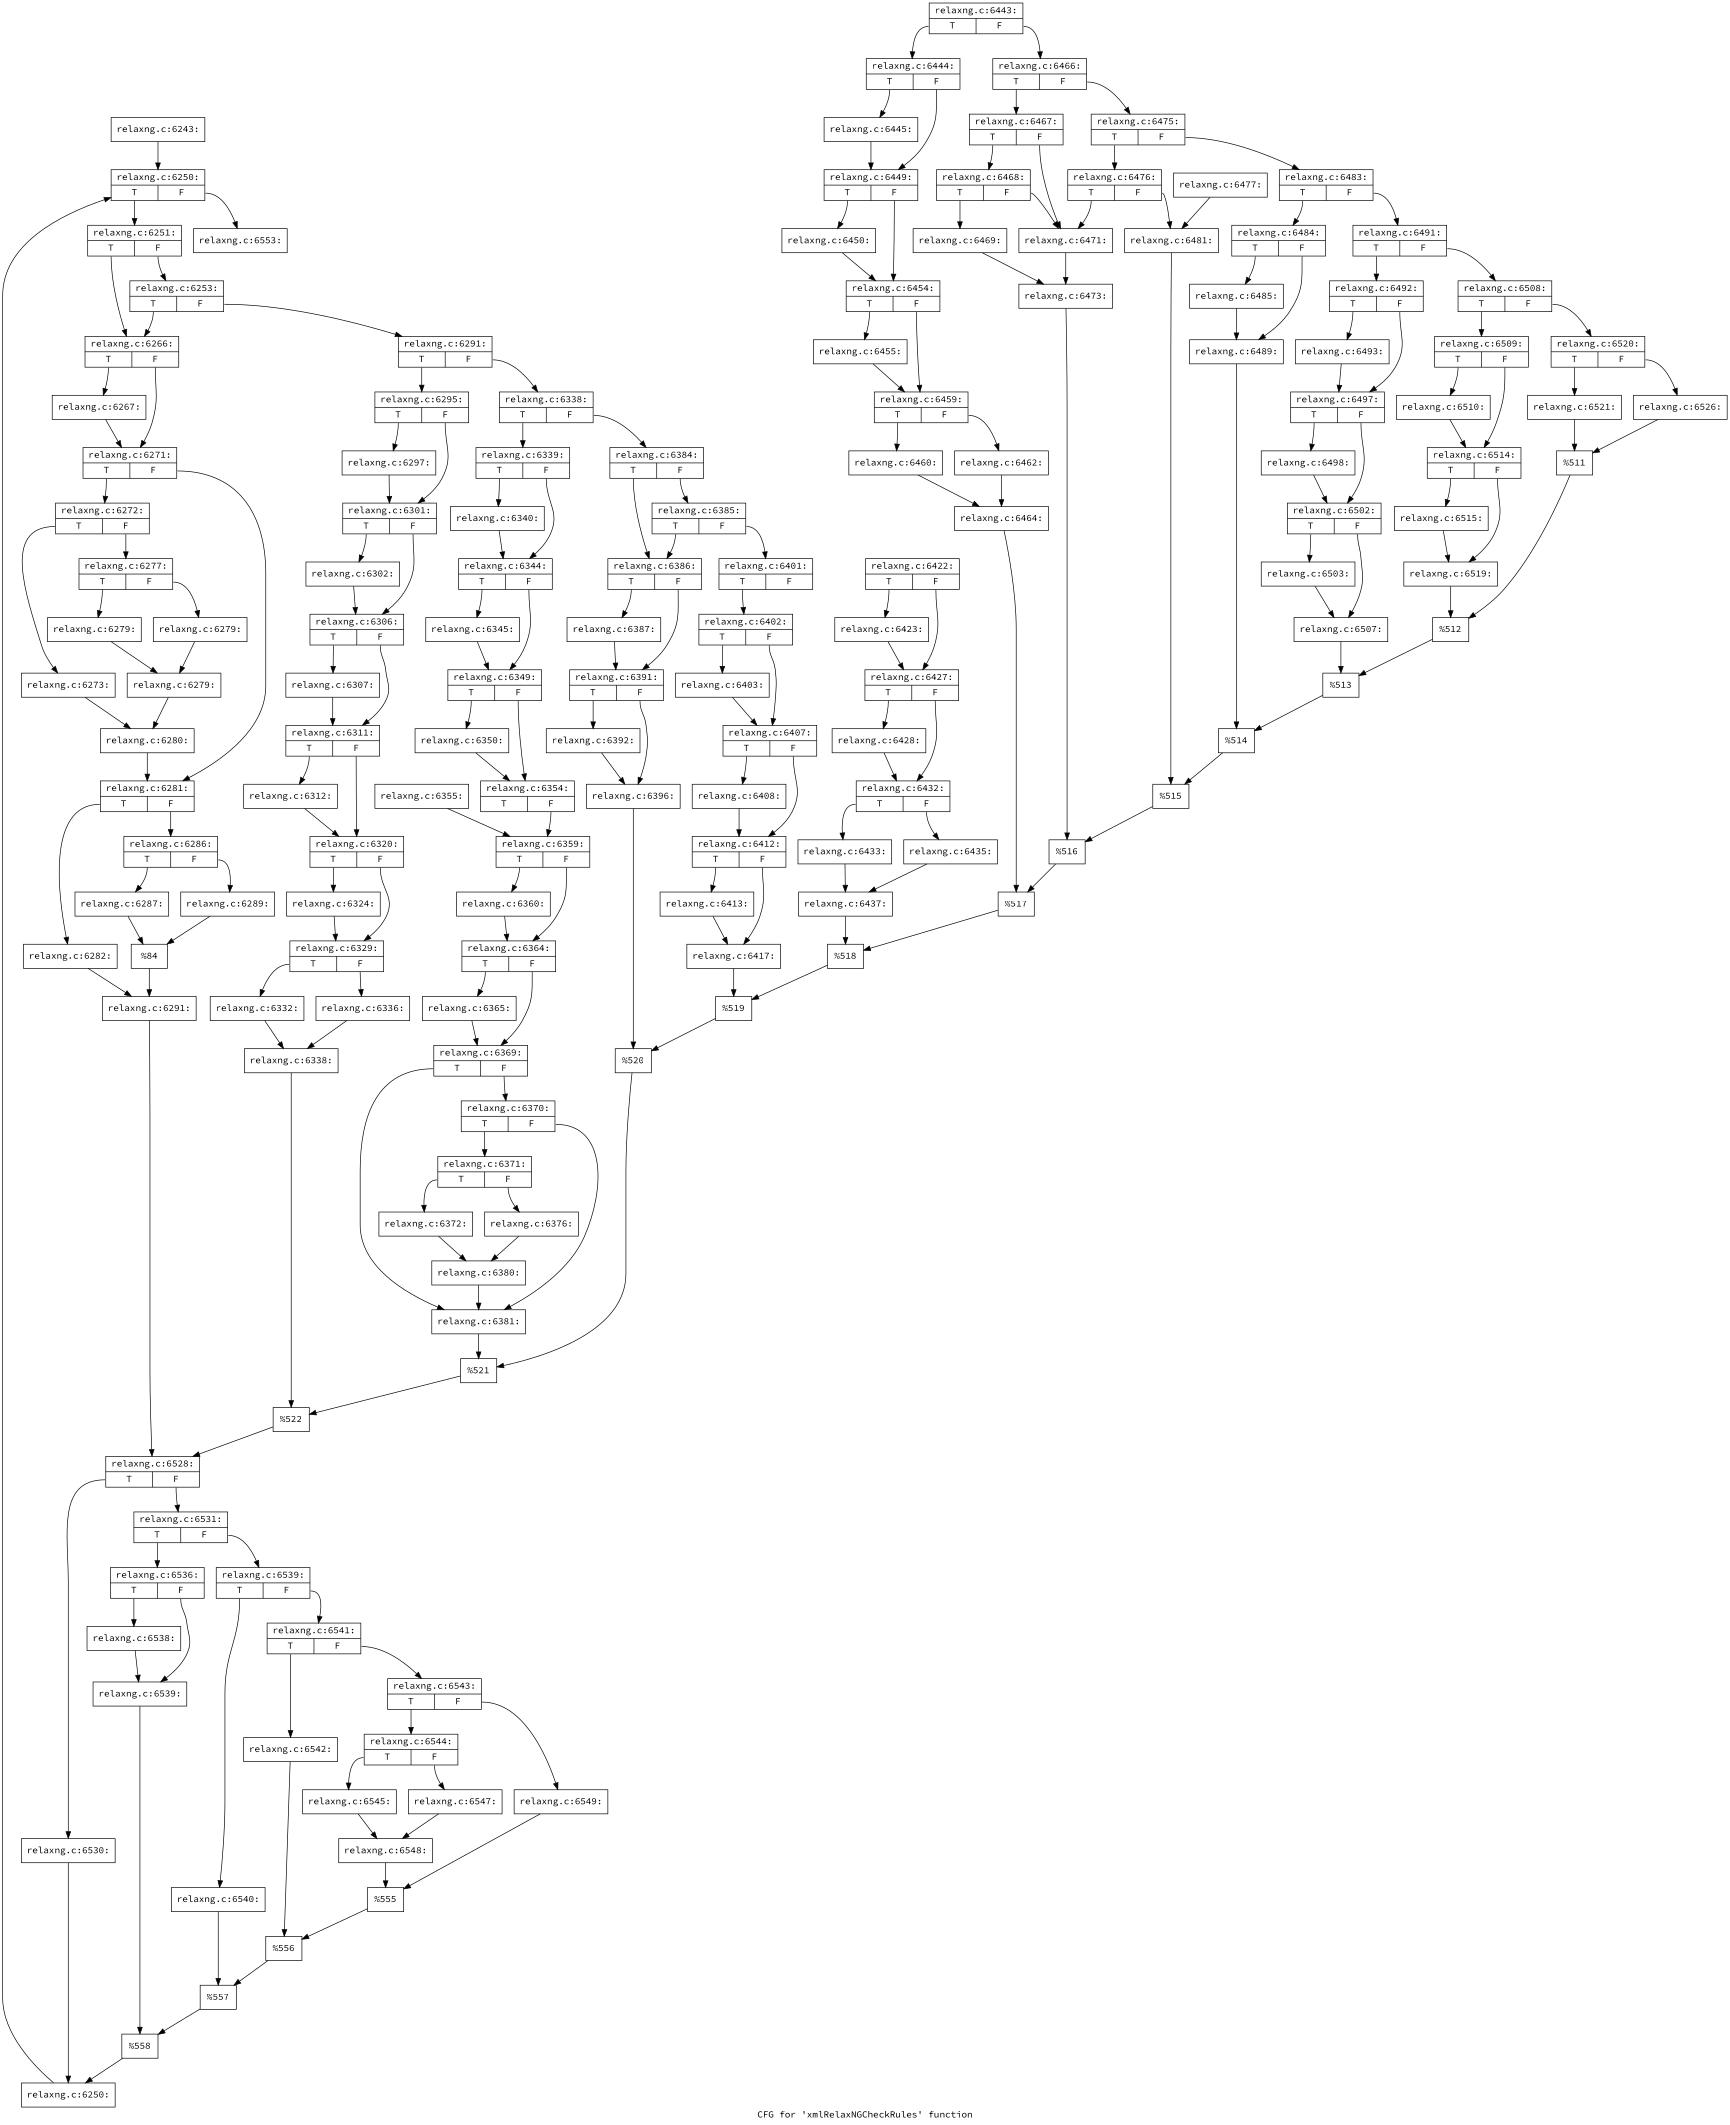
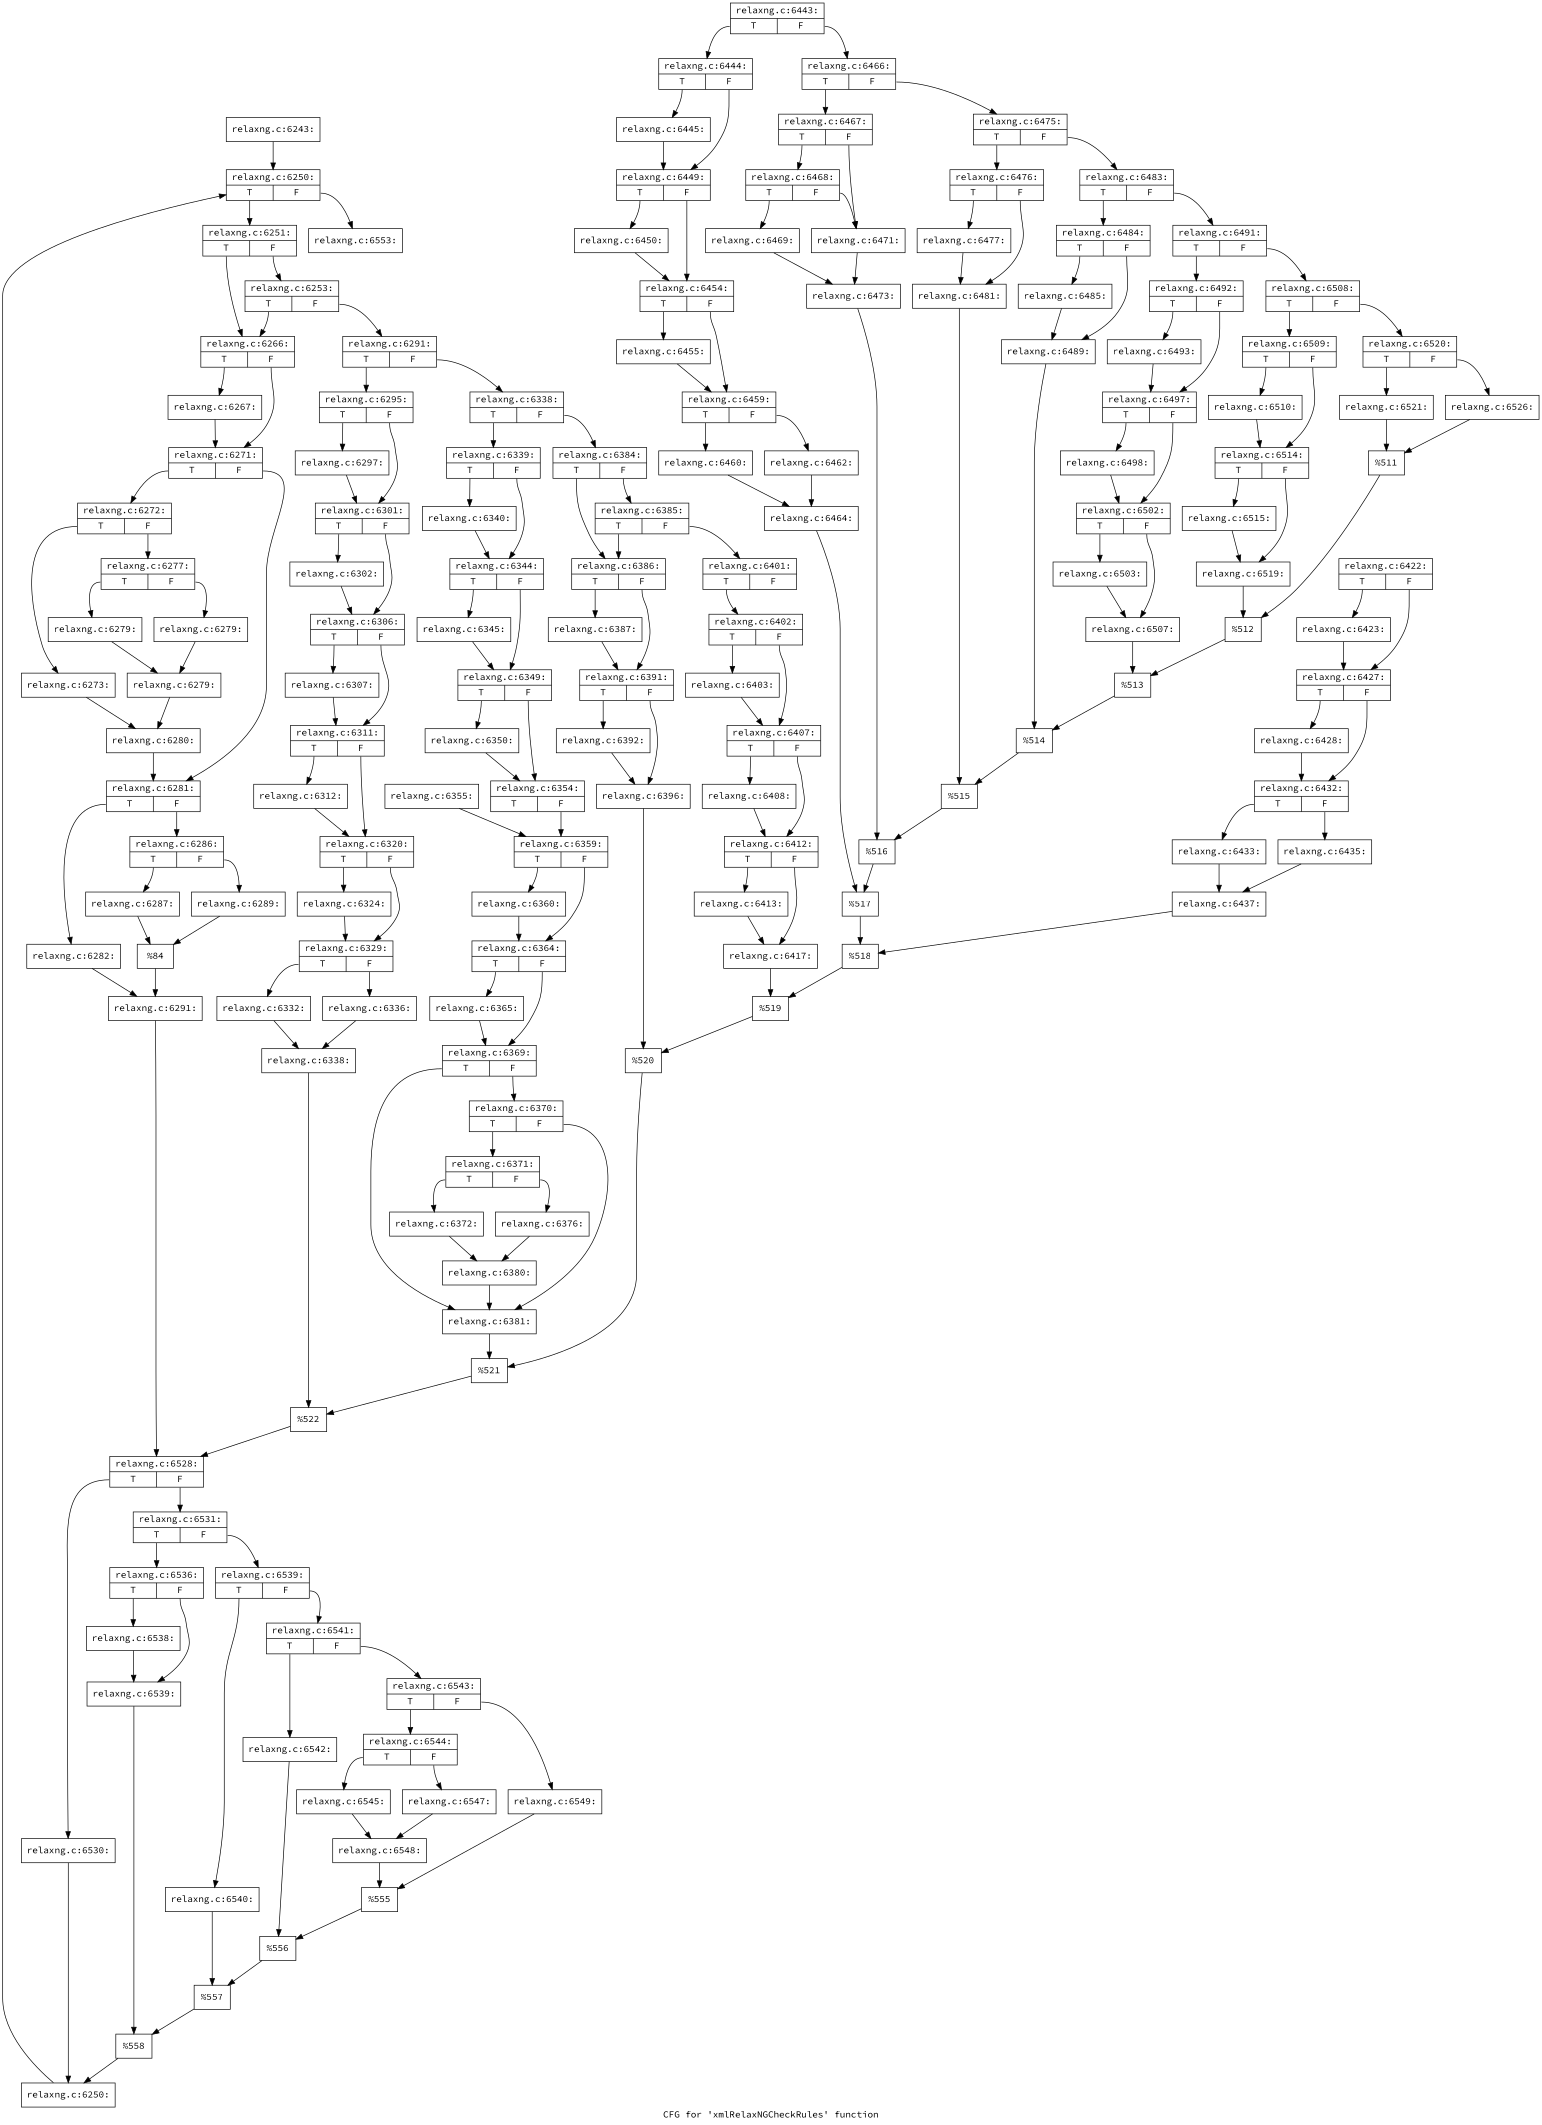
(1089, 213) -> (972, 212)
